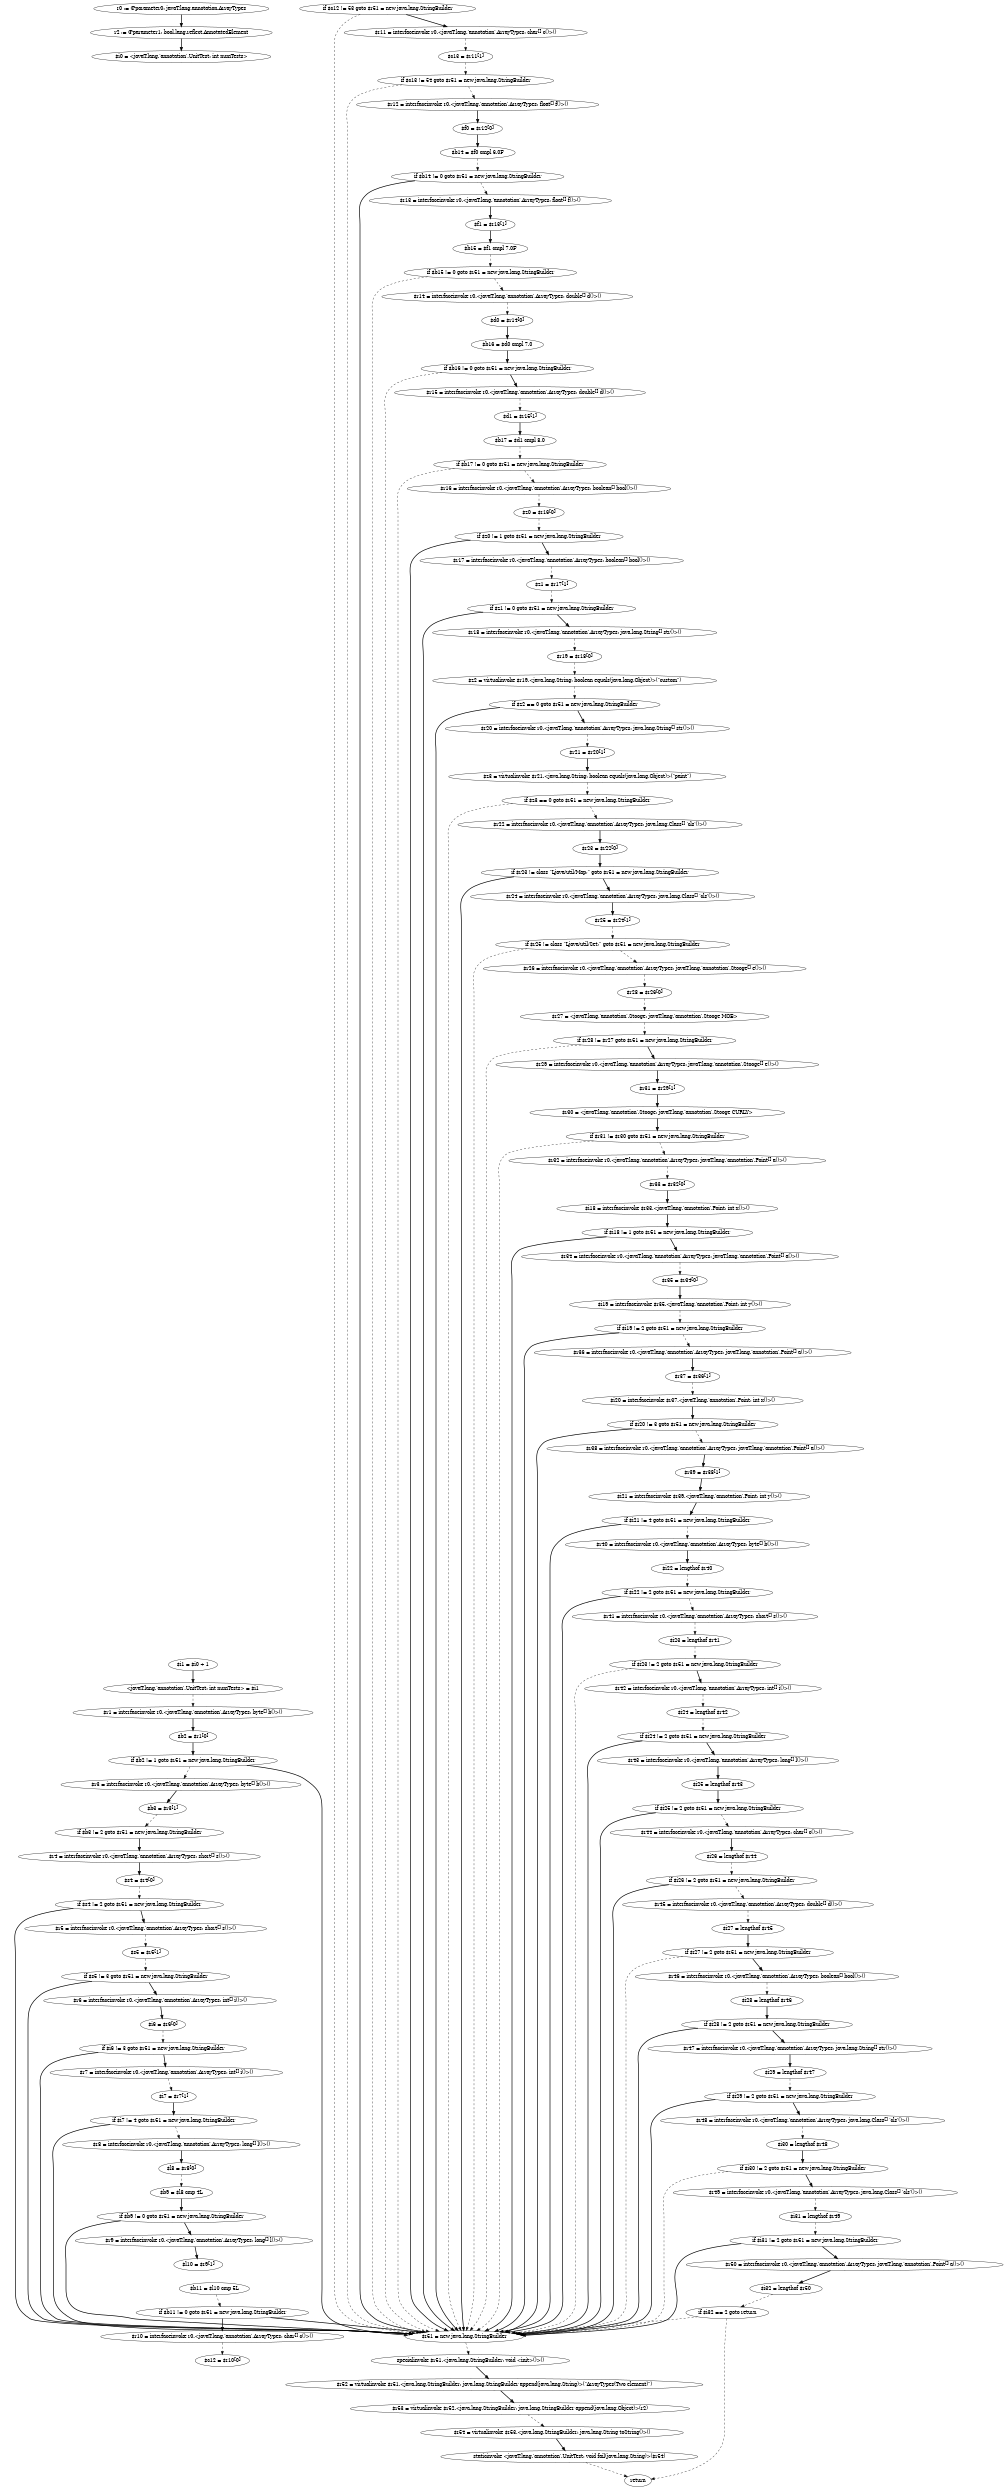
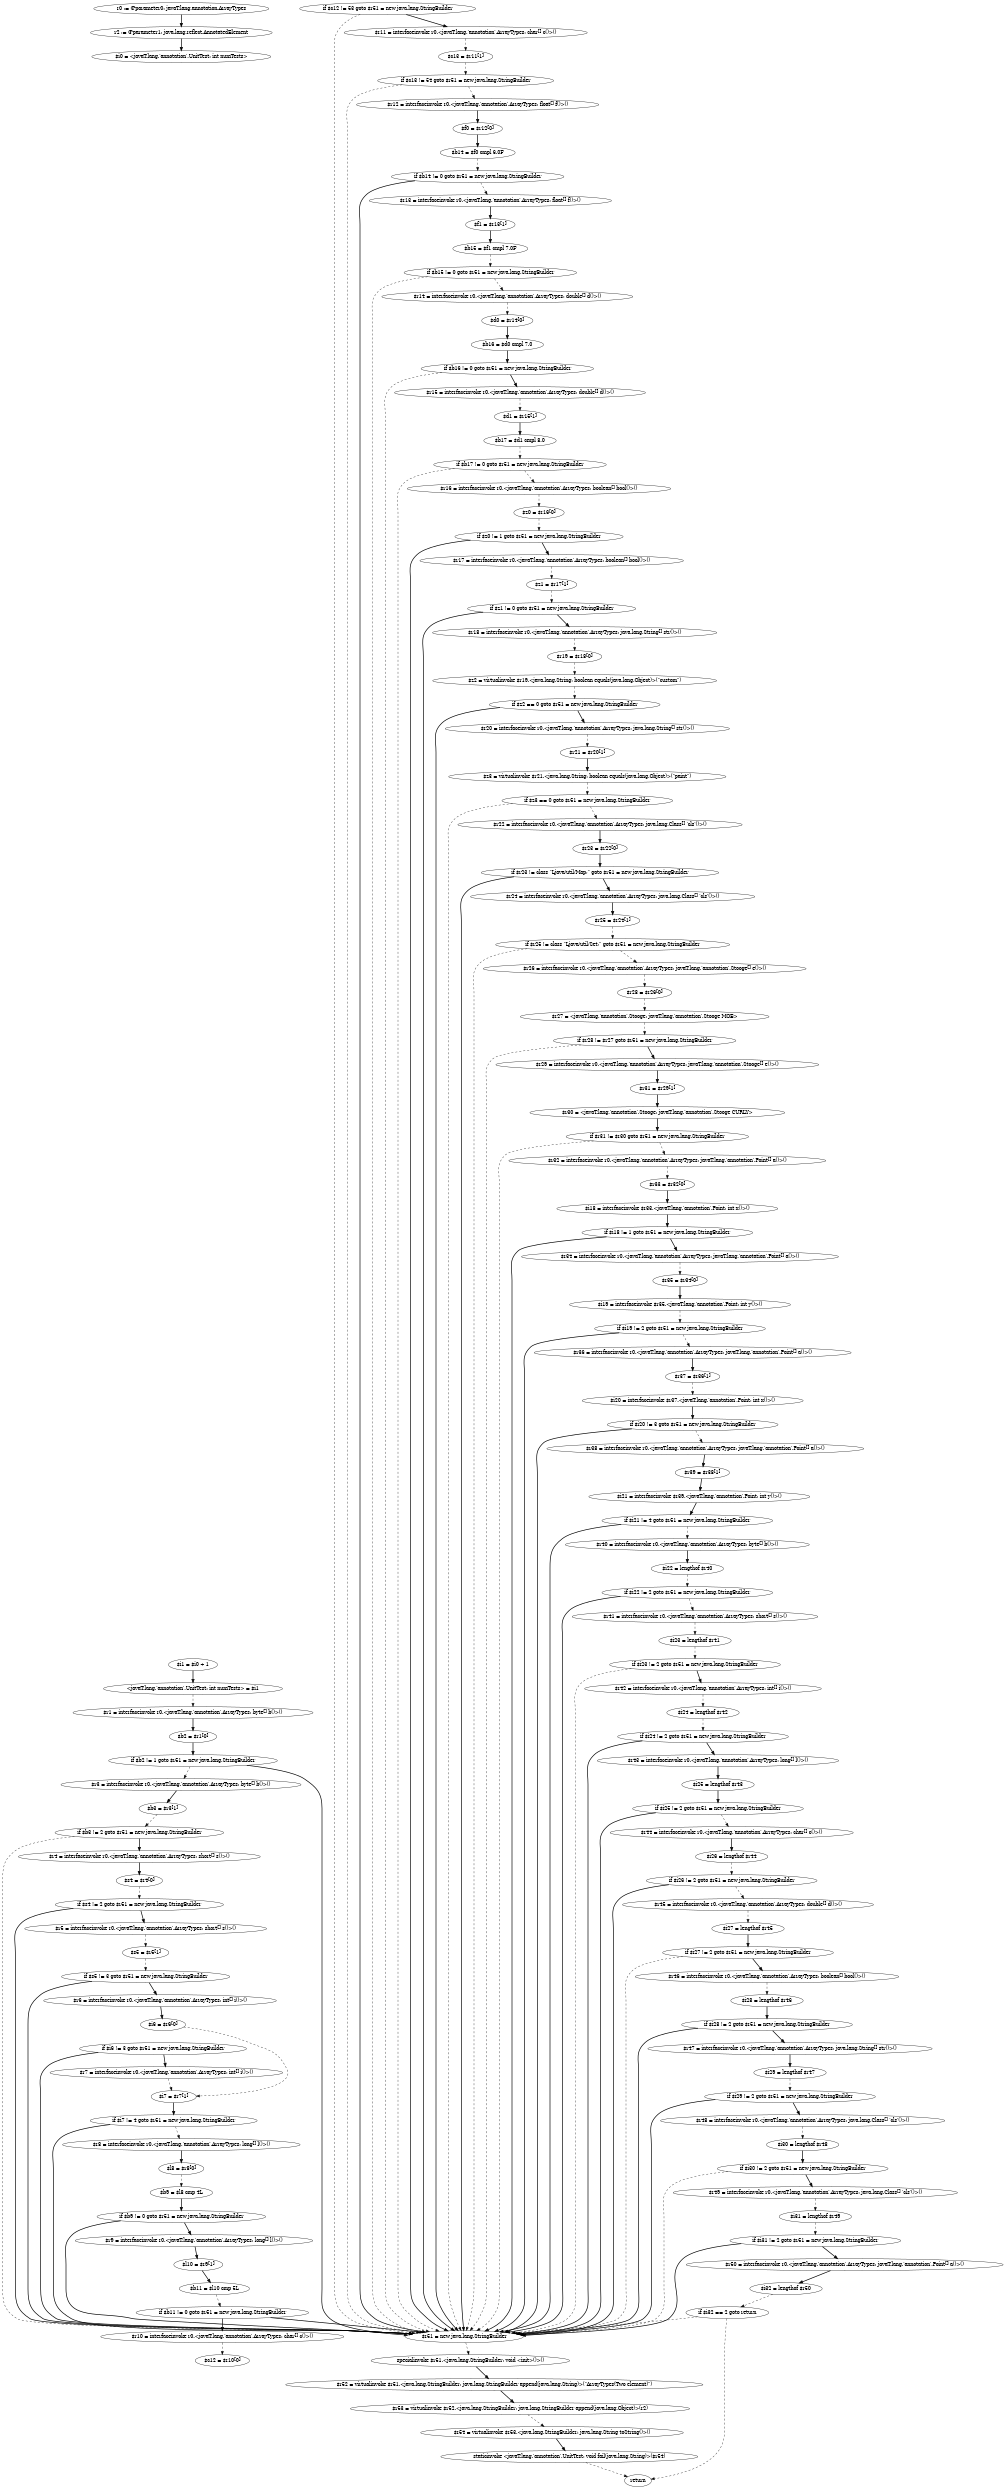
(181, 33) -> (181, 33)
(163, 2035) -> (283, 2062)
none -> (3, 2251)
none -> (205, 2275)
